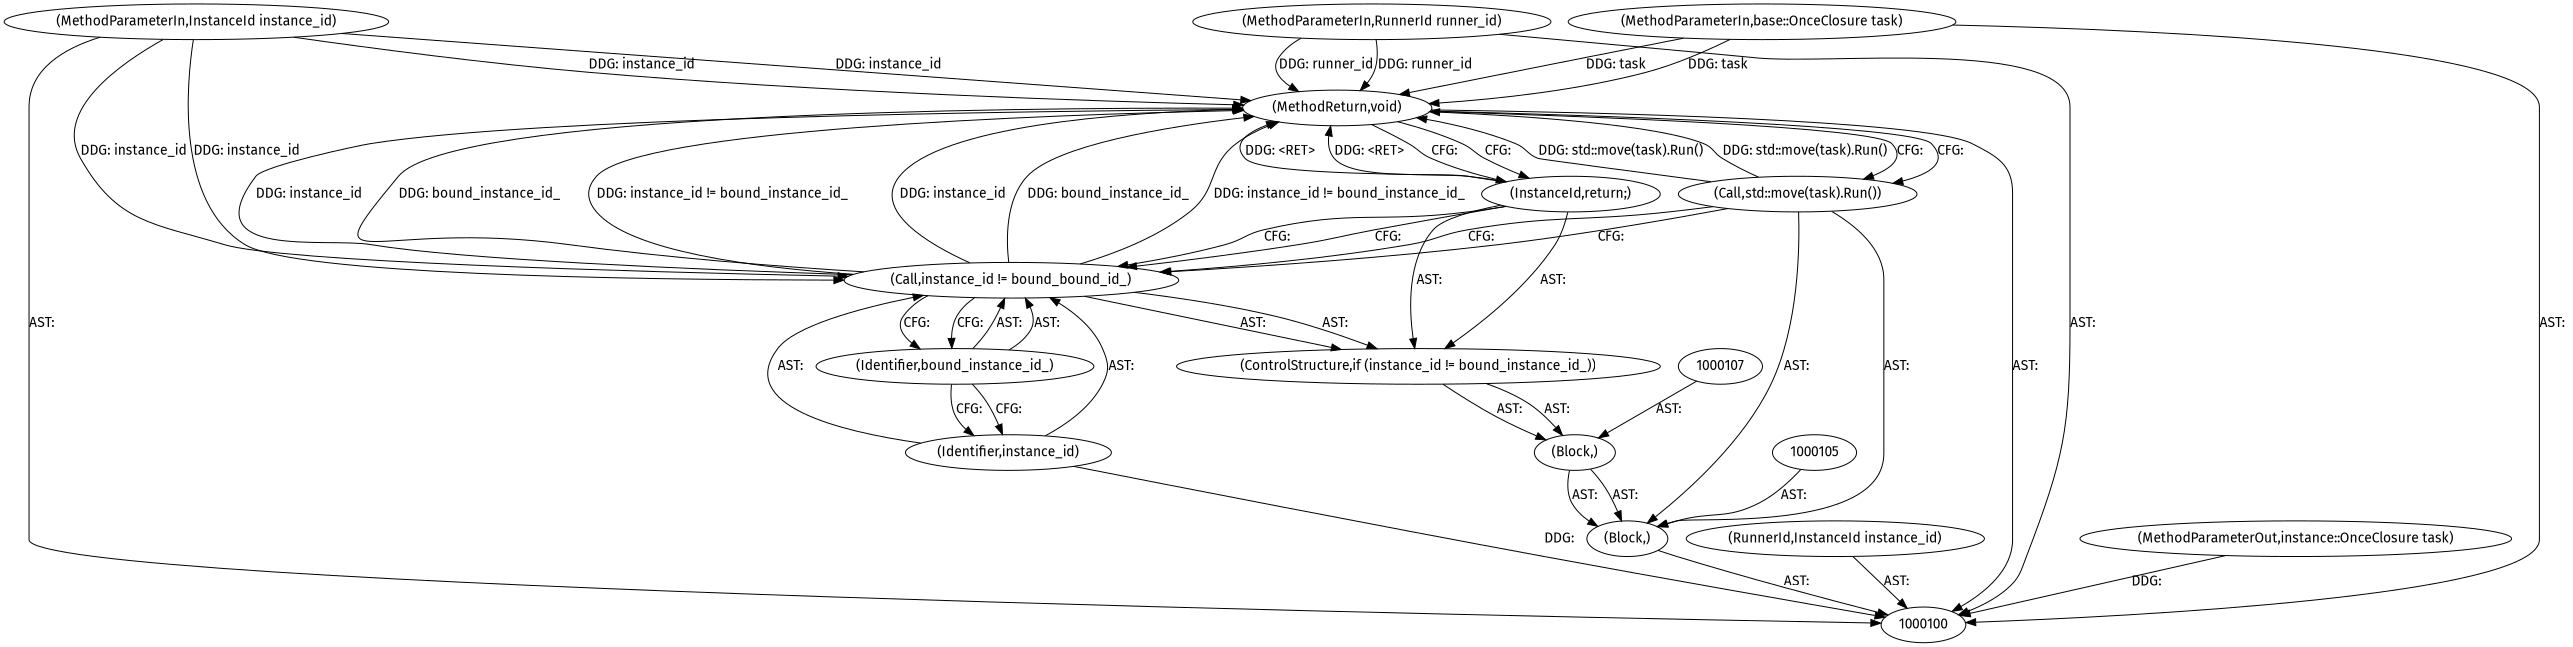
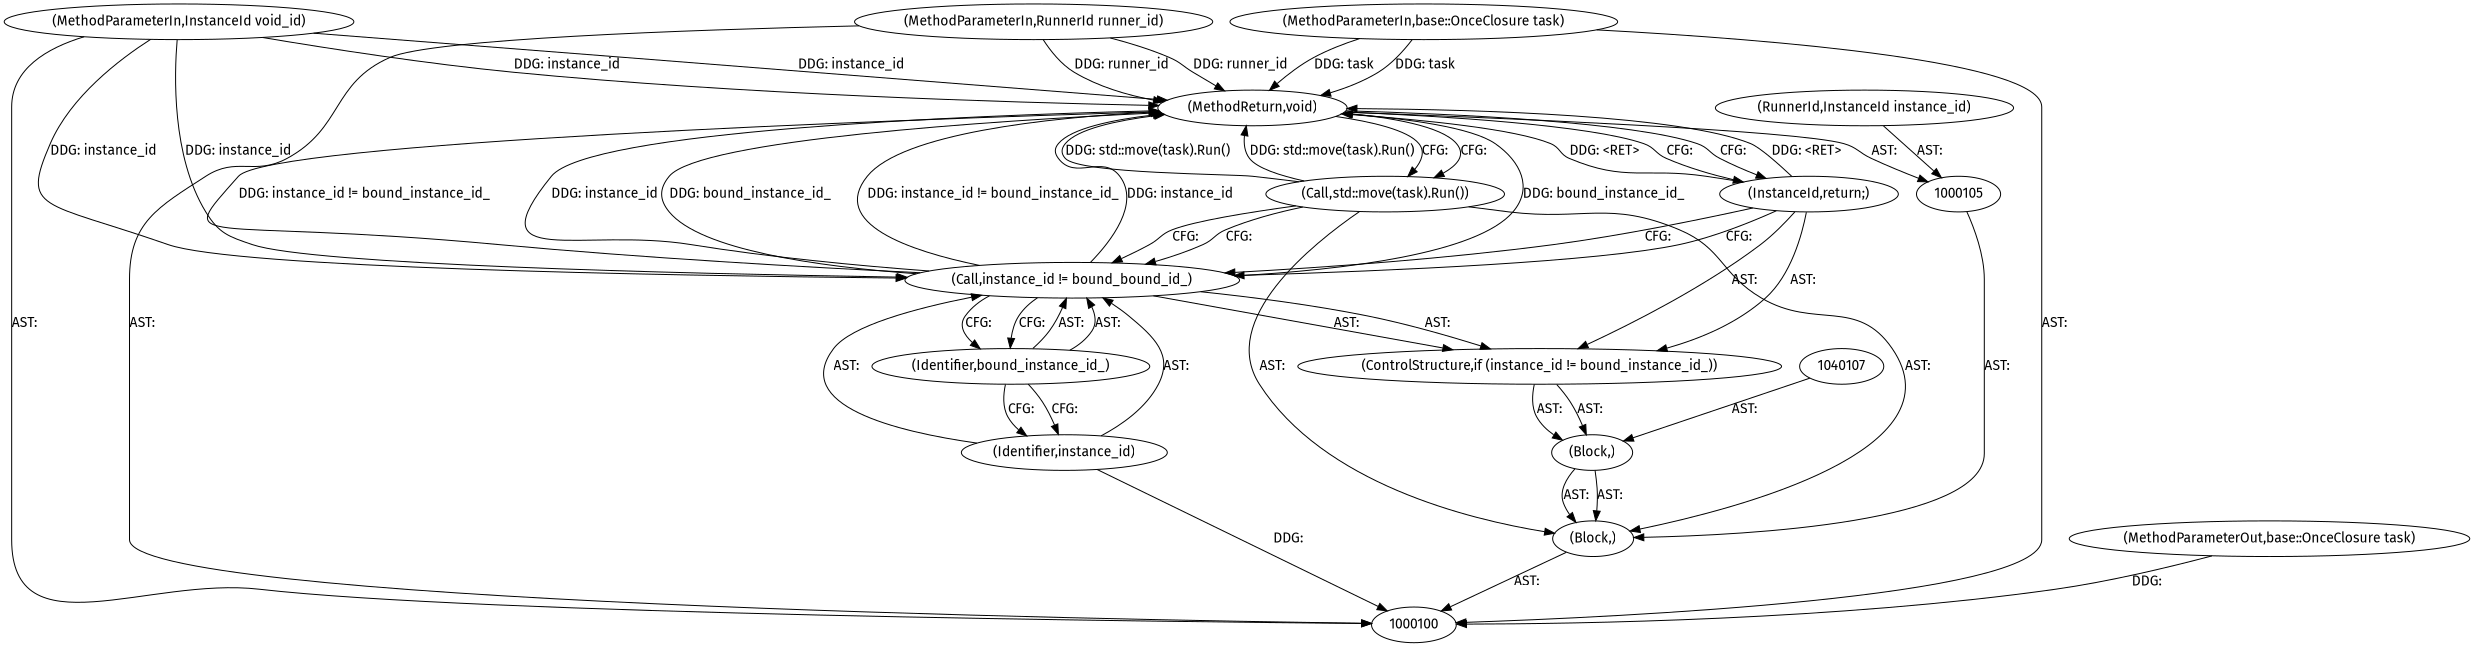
(196, 22) -> (179, 22)
(1953, 138) -> (1738, 132)
(1720, 366) -> (1842, 366)
(2296, 539) -> (2270, 539)
(1876, 579) -> (1909, 148)
